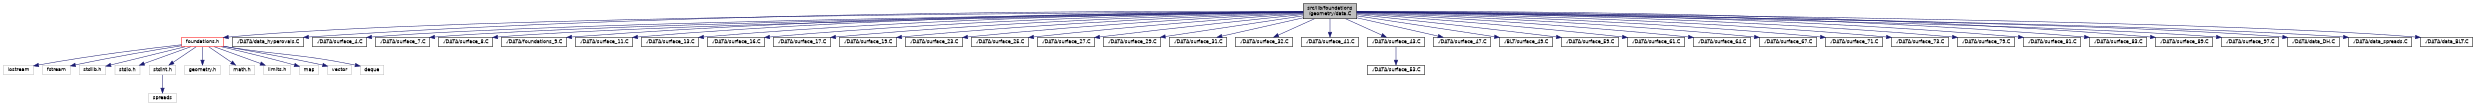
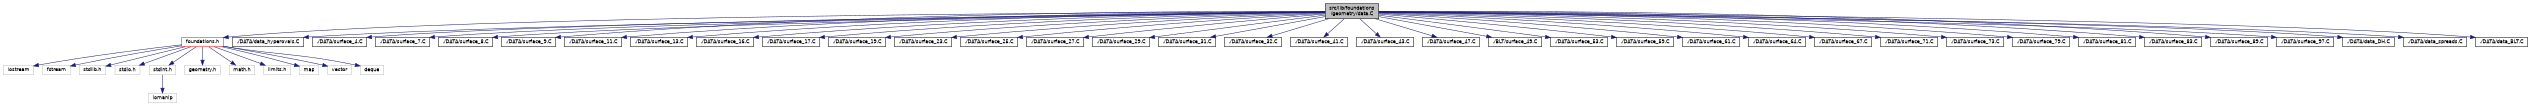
(534, 42) -> (528, 42)
(1396, 53) -> (1462, 26)
(162, 98) -> (162, 98)
